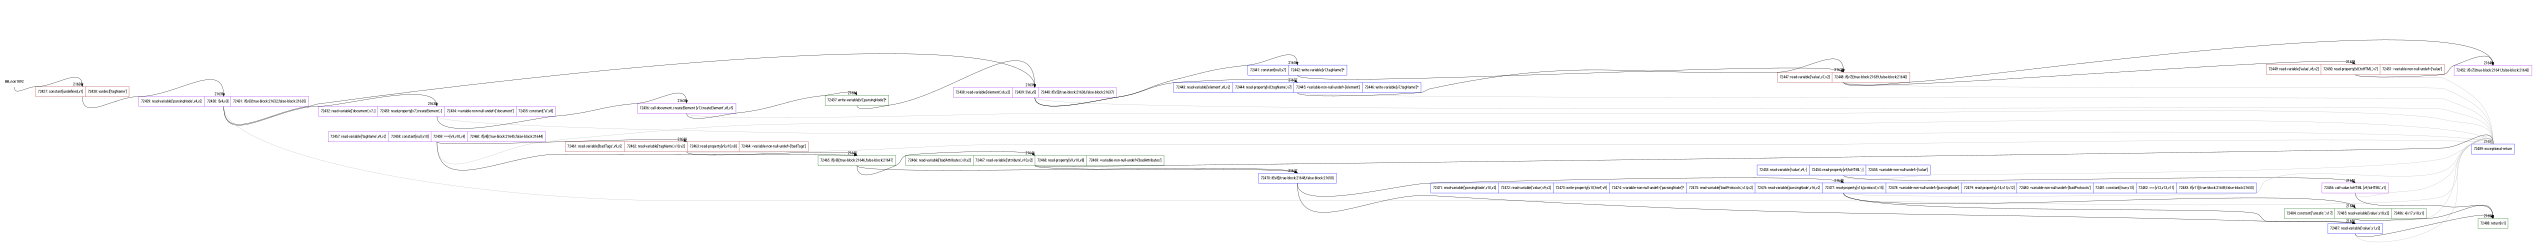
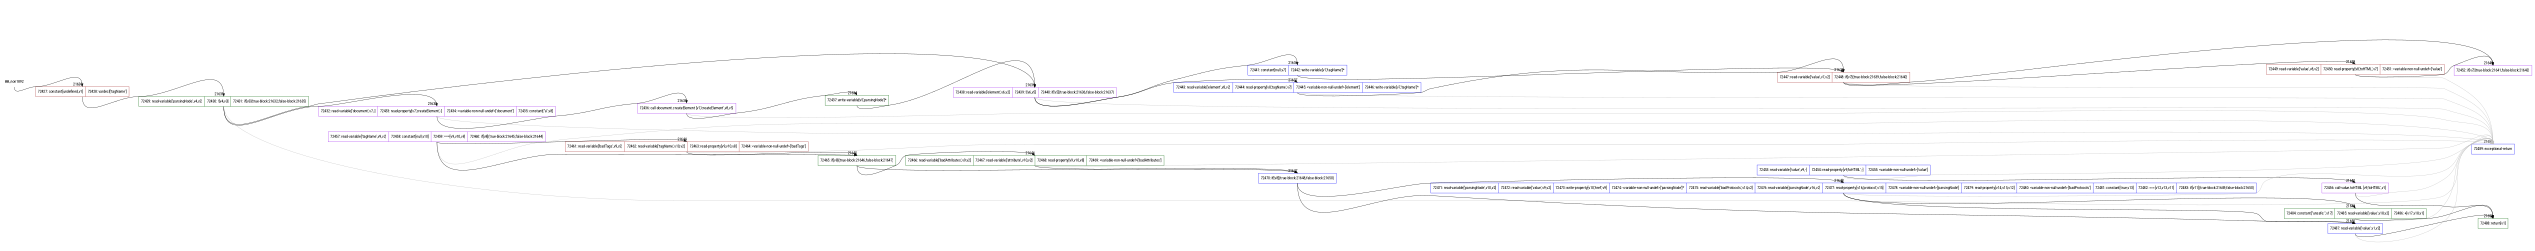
(224, 101) -> (224, 101)
(1767, 158) -> (1767, 158)
